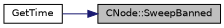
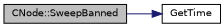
(75, 14) -> (139, 14)
